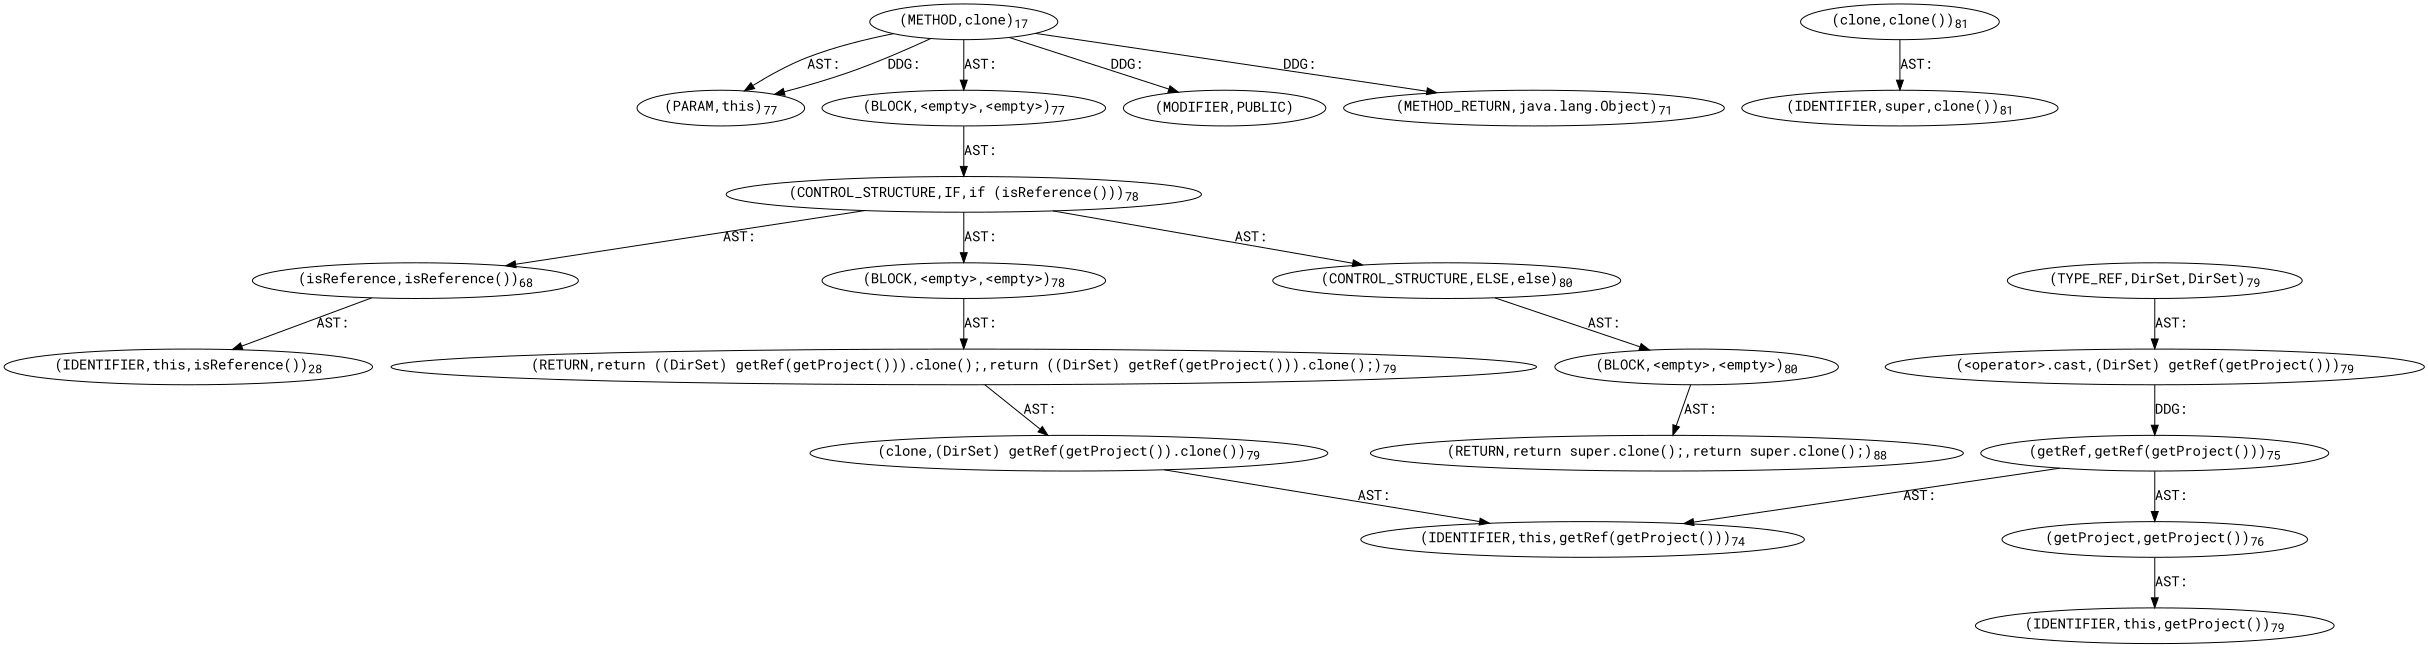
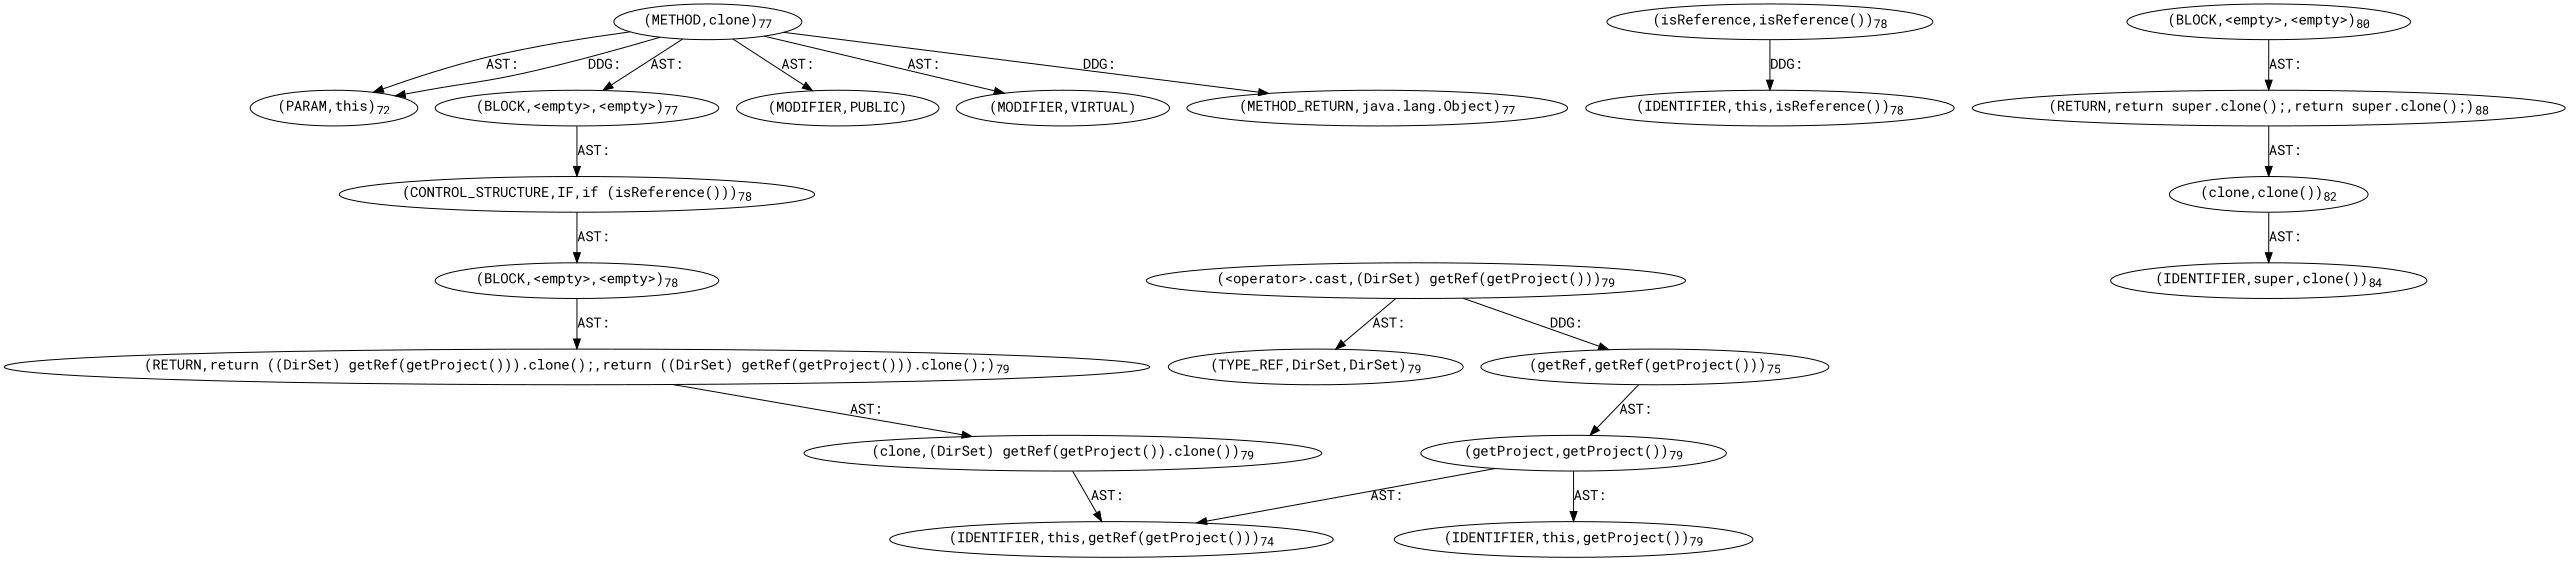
(1021, 20) -> (765, 20)
(1961, 20) -> (2330, 193)
(1131, 65) -> (802, 65)
(770, 107) -> (384, 107)
(1665, 107) -> (1509, 107)
(2007, 107) -> (2375, 279)
none -> (1063, 108)
none -> (2269, 146)
(690, 237) -> none
(526, 279) -> (1880, 20)
(1447, 281) -> none
(2155, 319) -> (1370, 321)
(337, 324) -> (1791, 65)
(315, 365) -> (1897, 107)
(1877, 495) -> (1351, 495)
(2257, 538) -> (1676, 452)
